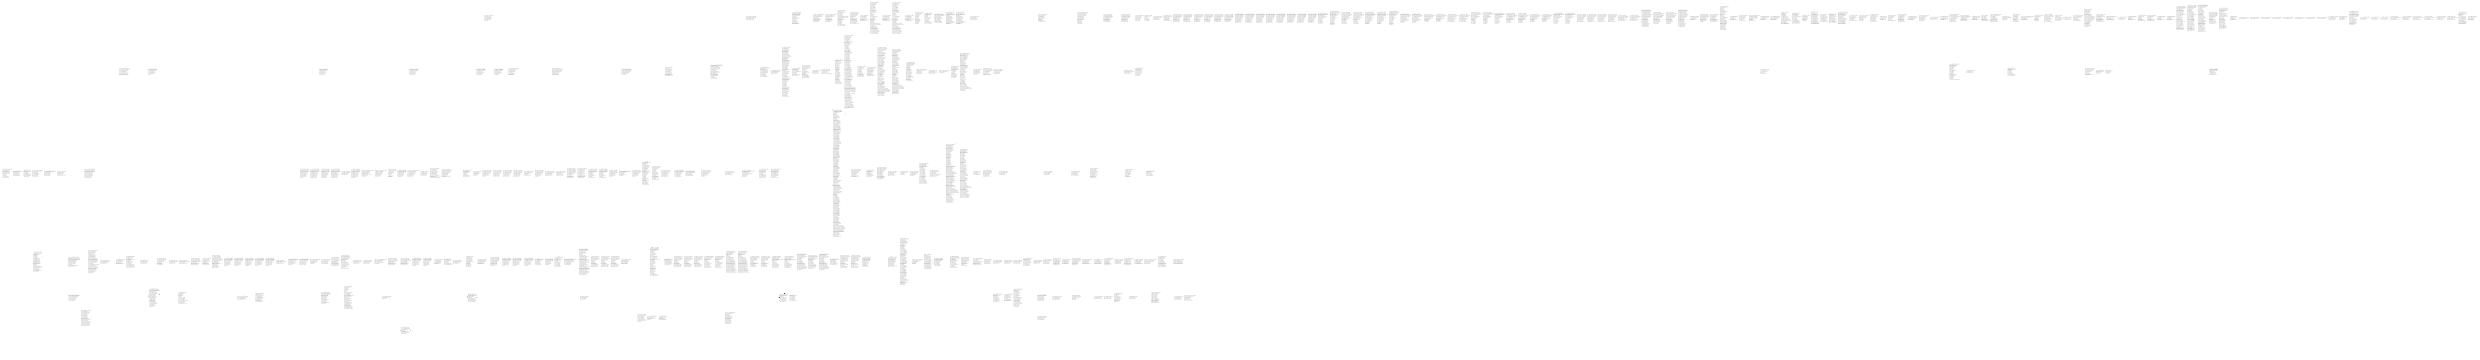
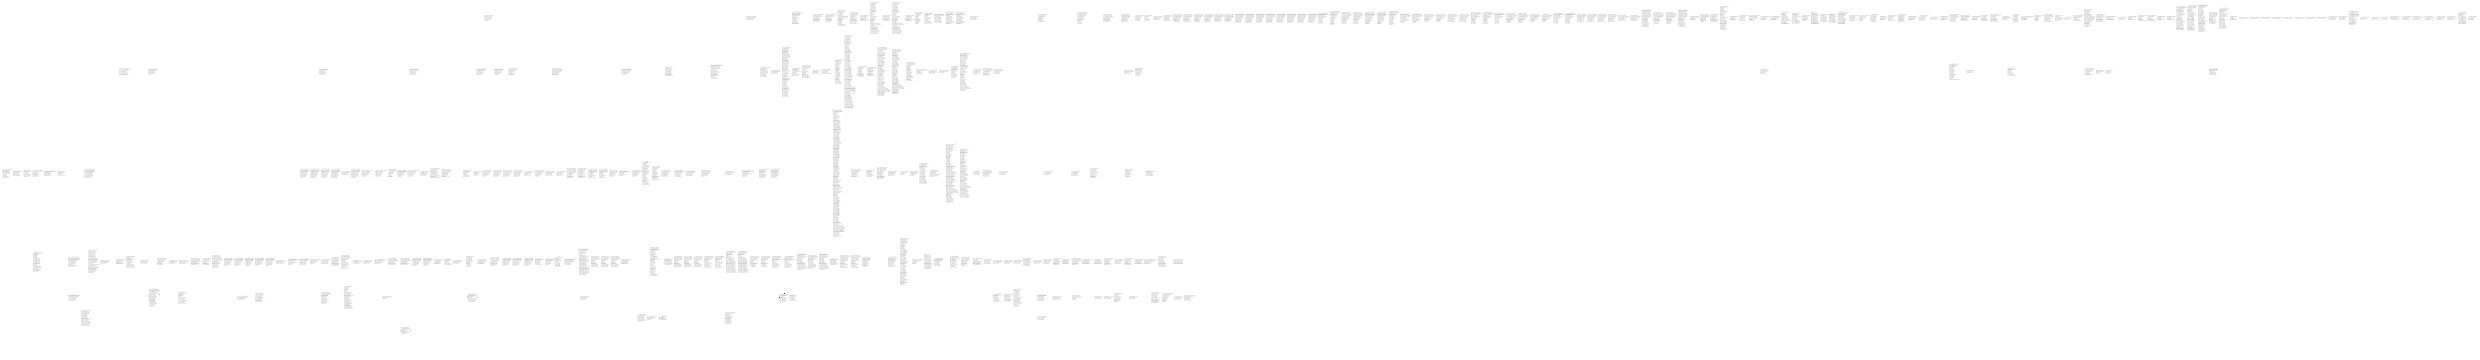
none -> (1167, 298)
